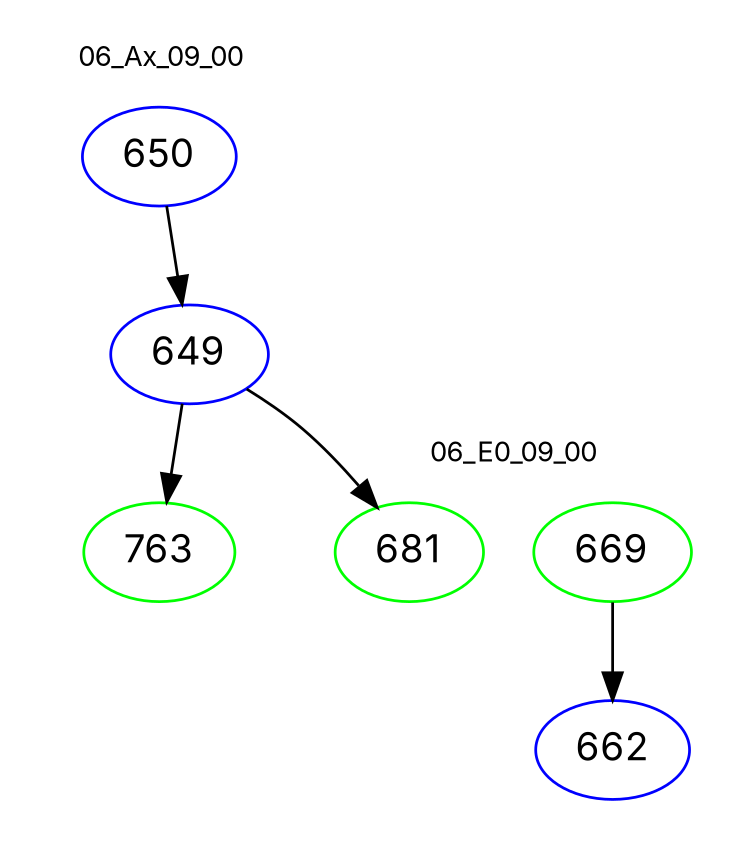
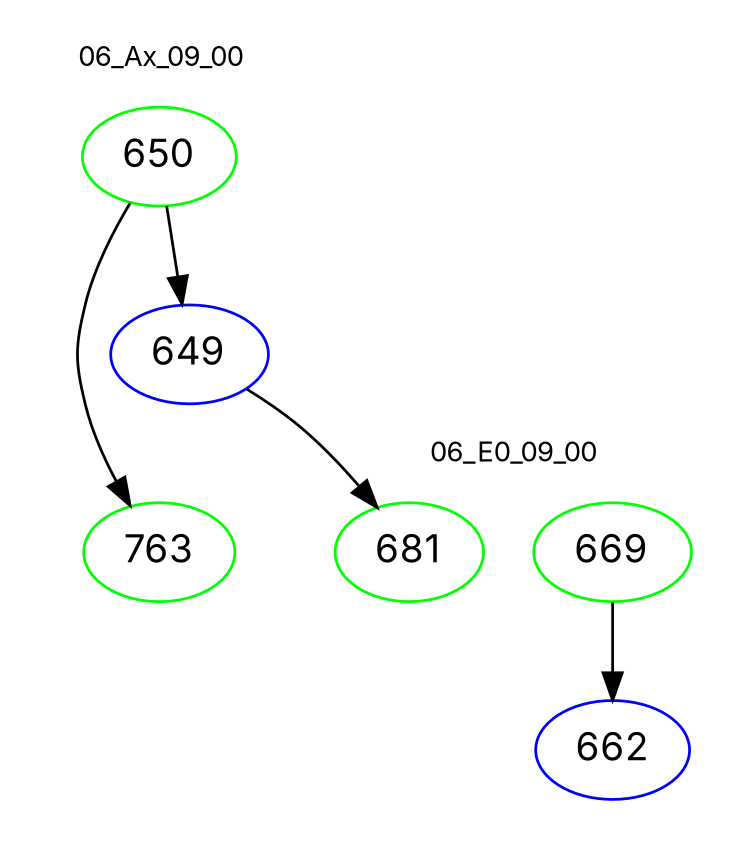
(159, 157) -> (159, 157)
(177, 439) -> (78, 341)
